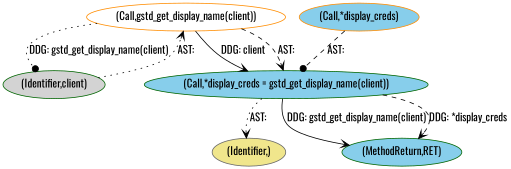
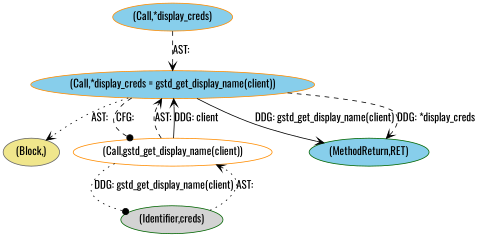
(325, 49) -> (173, 47)
(54, 85) -> (172, 220)
(286, 85) -> (173, 85)
none -> (114, 116)
(249, 152) -> (31, 152)
